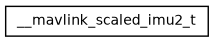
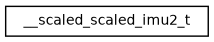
(107, 21) -> (107, 21)
